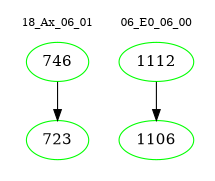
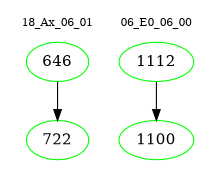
(58, 62) -> (58, 62)
(58, 140) -> (58, 140)
(156, 140) -> (156, 140)
